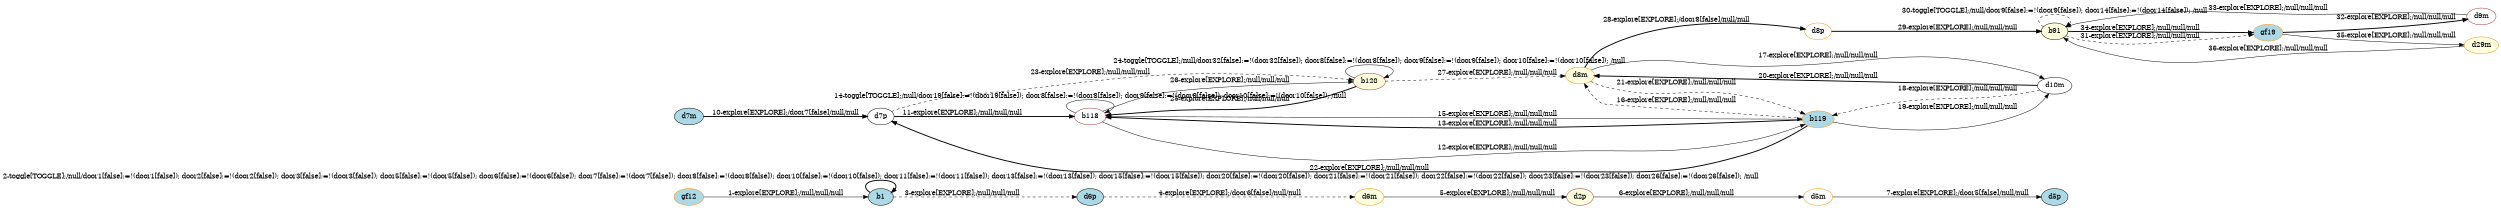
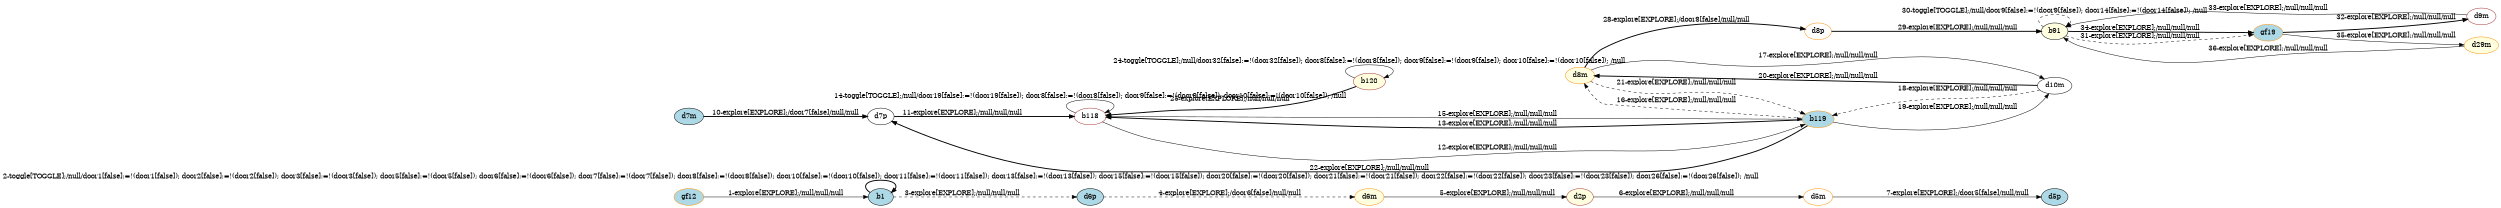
(1119, 78) -> none
(1473, 79) -> none
(1224, 87) -> none
